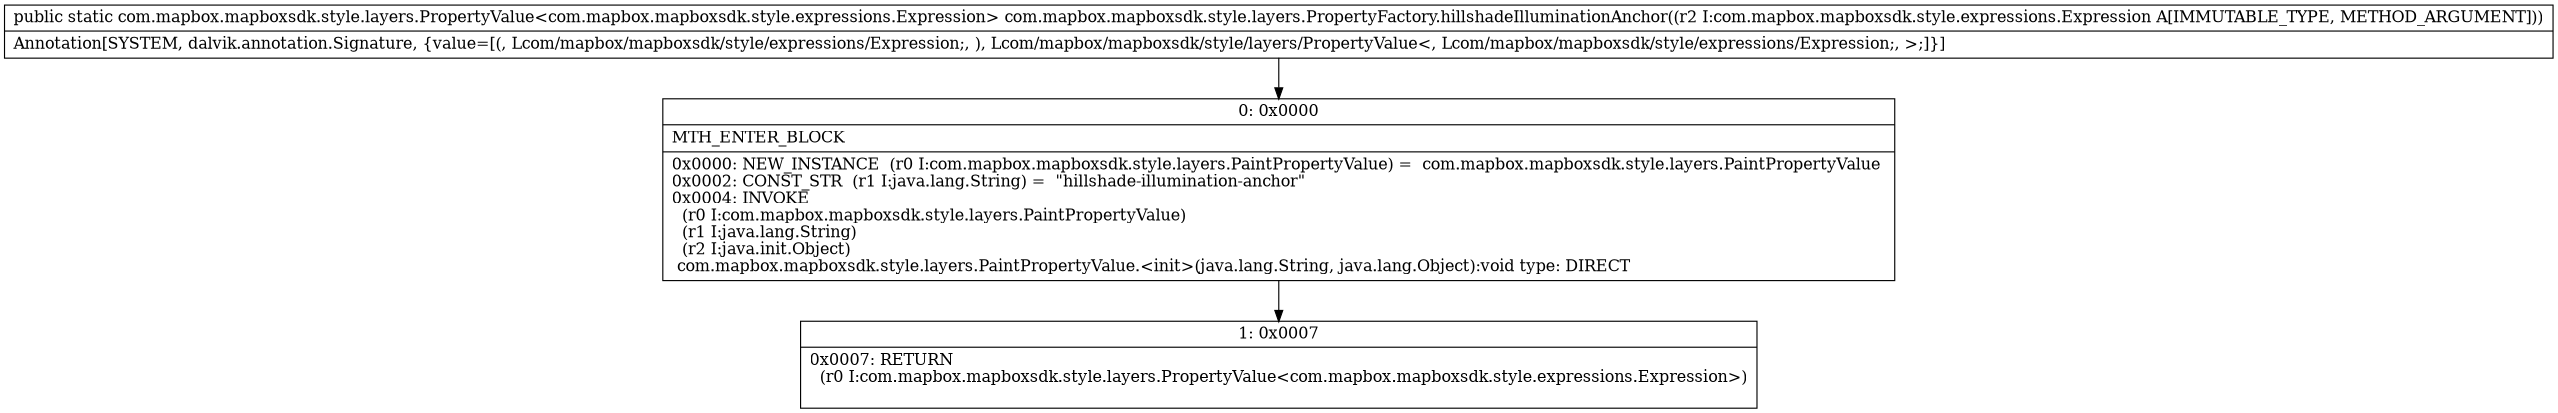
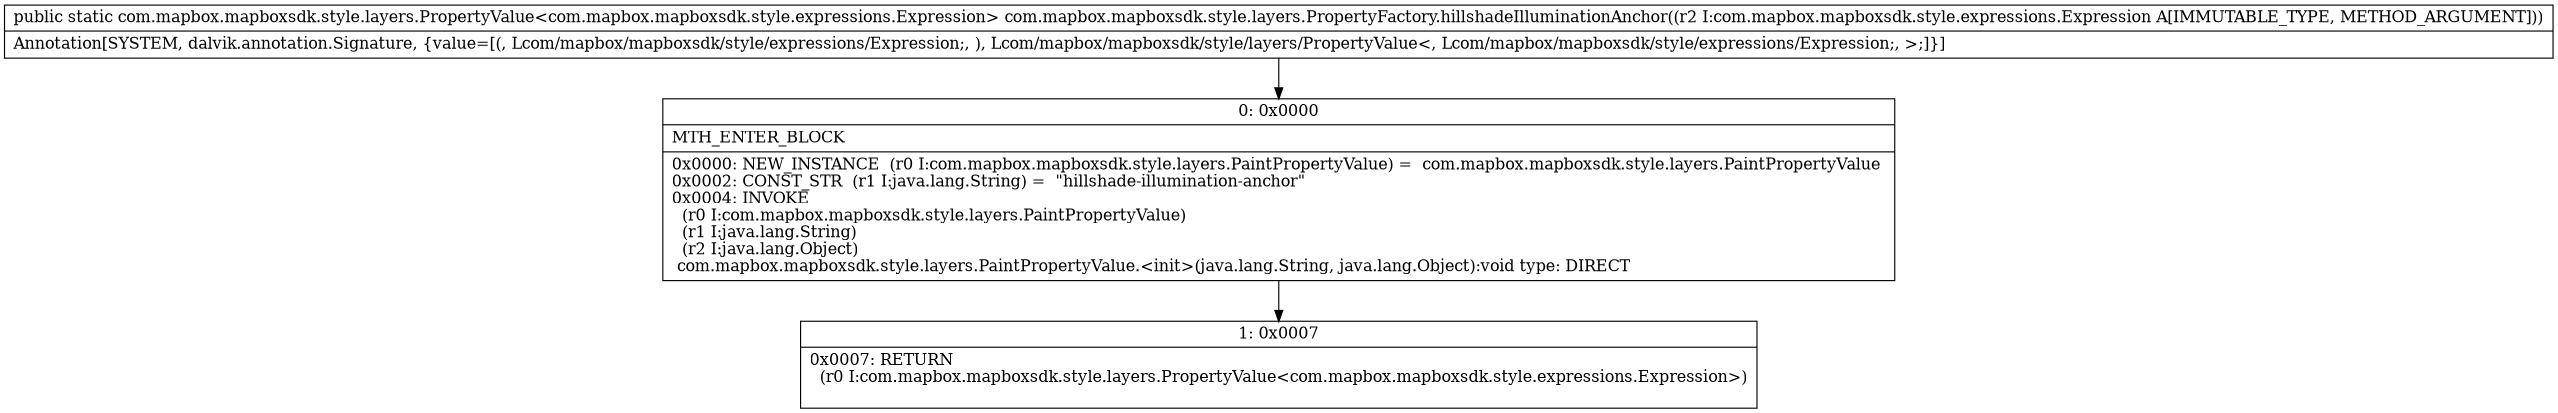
(762, 250) -> (766, 250)
